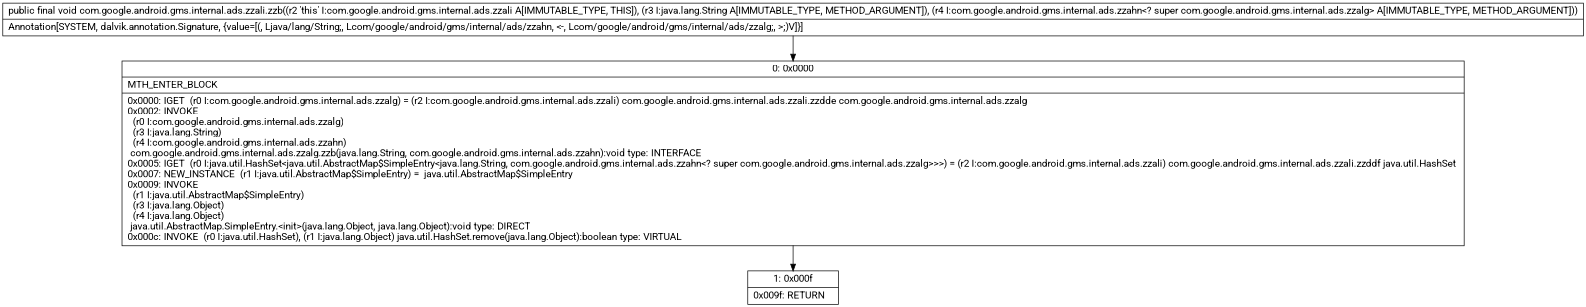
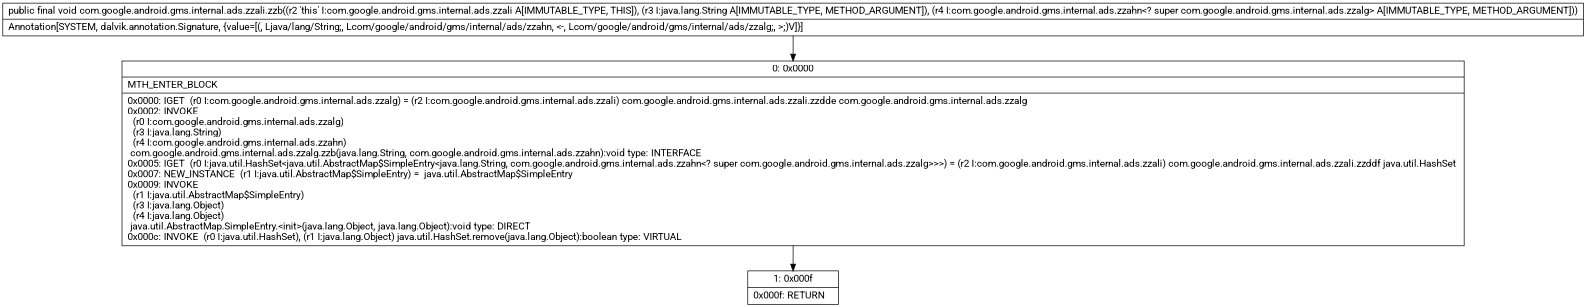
(793, 296) -> (793, 296)
